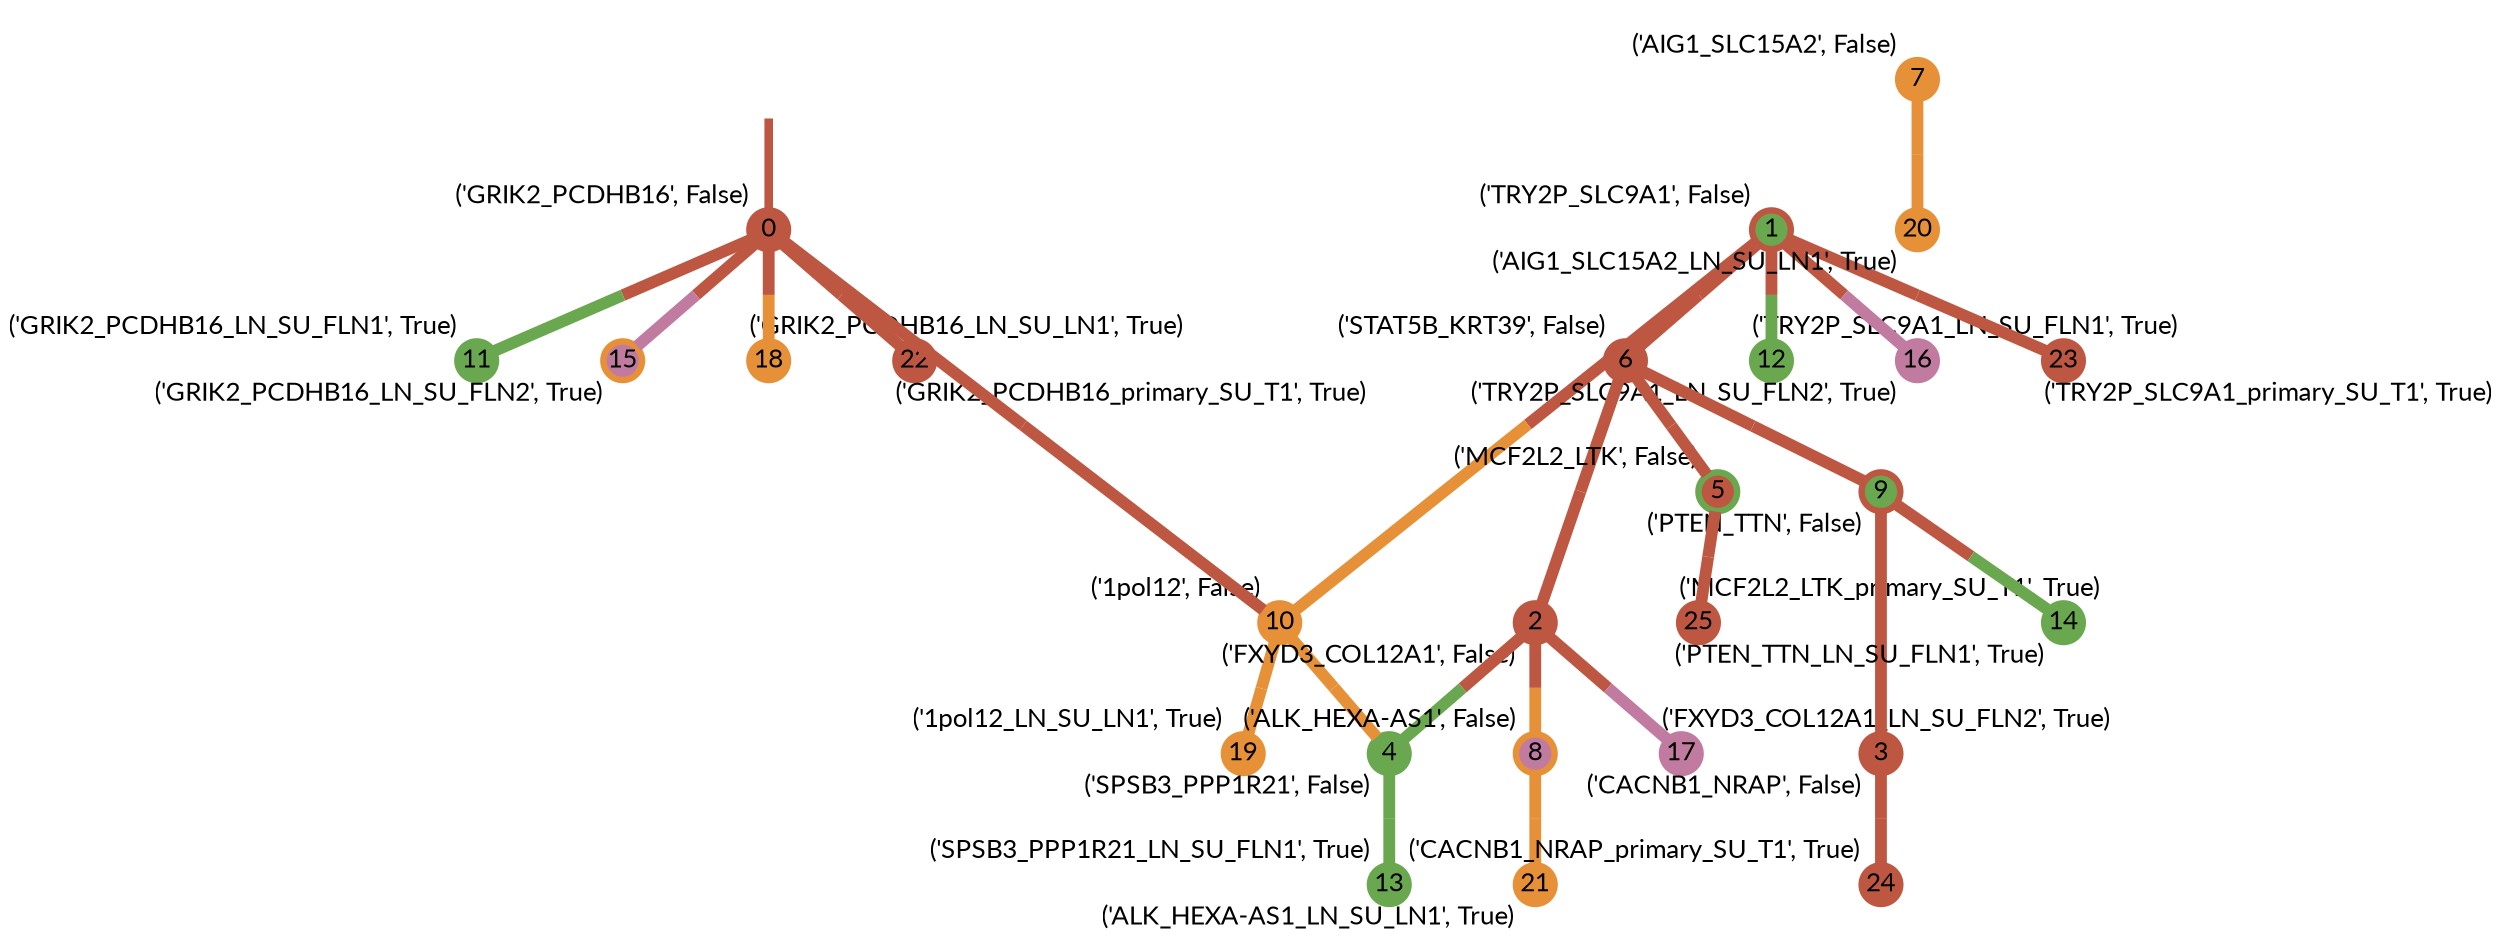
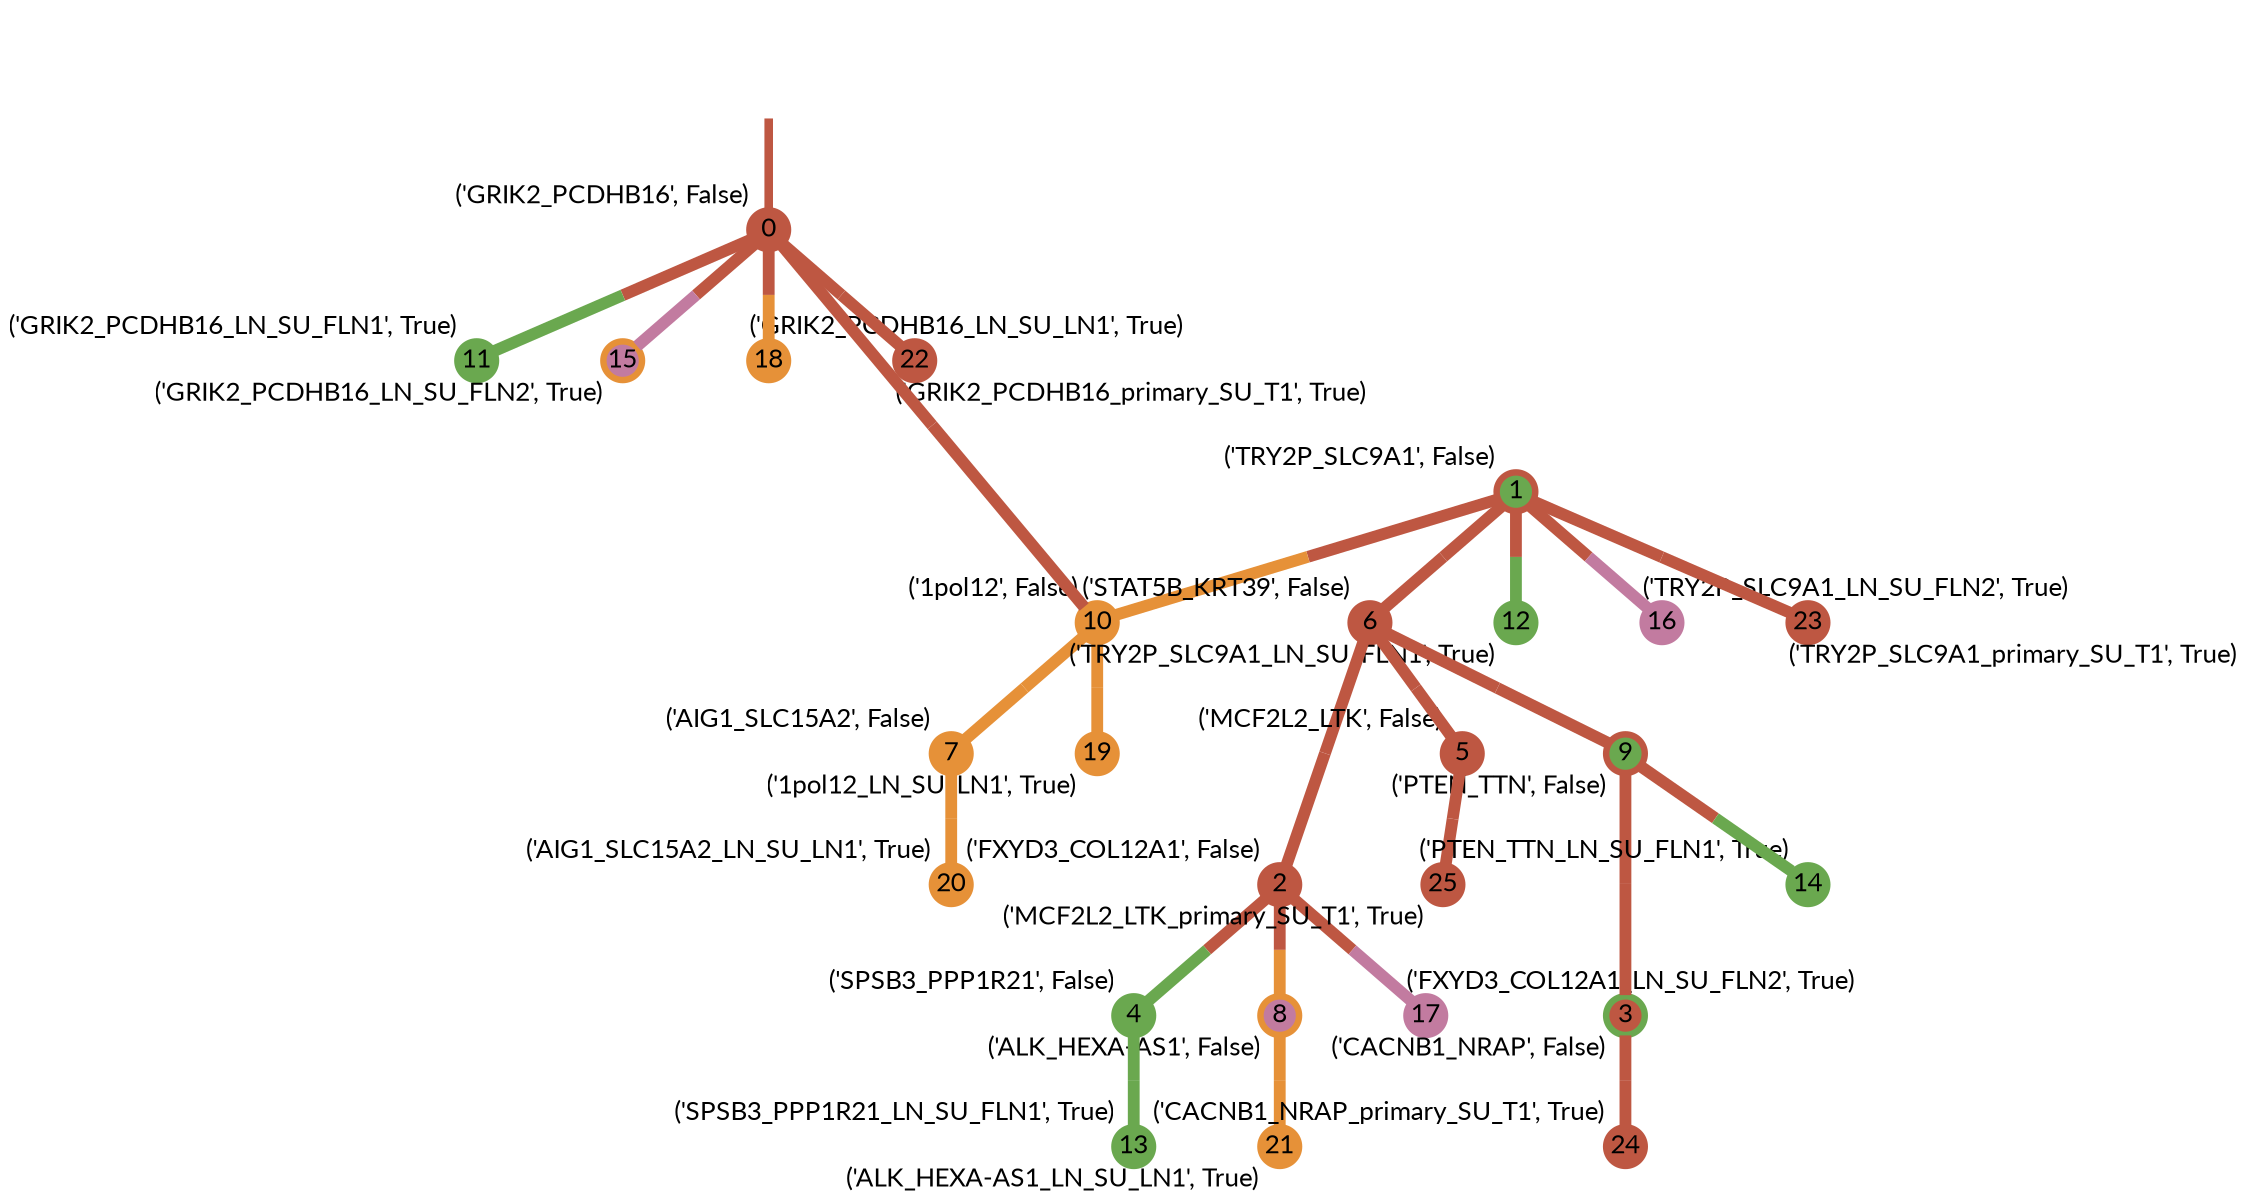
(1718, 492) -> (1462, 754)
(1334, 688) -> (1024, 688)
(1881, 754) -> (1625, 1016)
